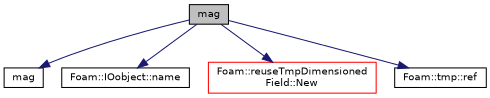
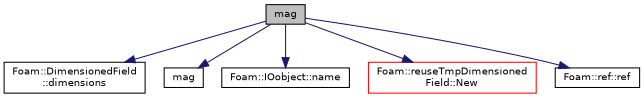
none -> (75, 78)
(440, 78) -> (597, 78)
